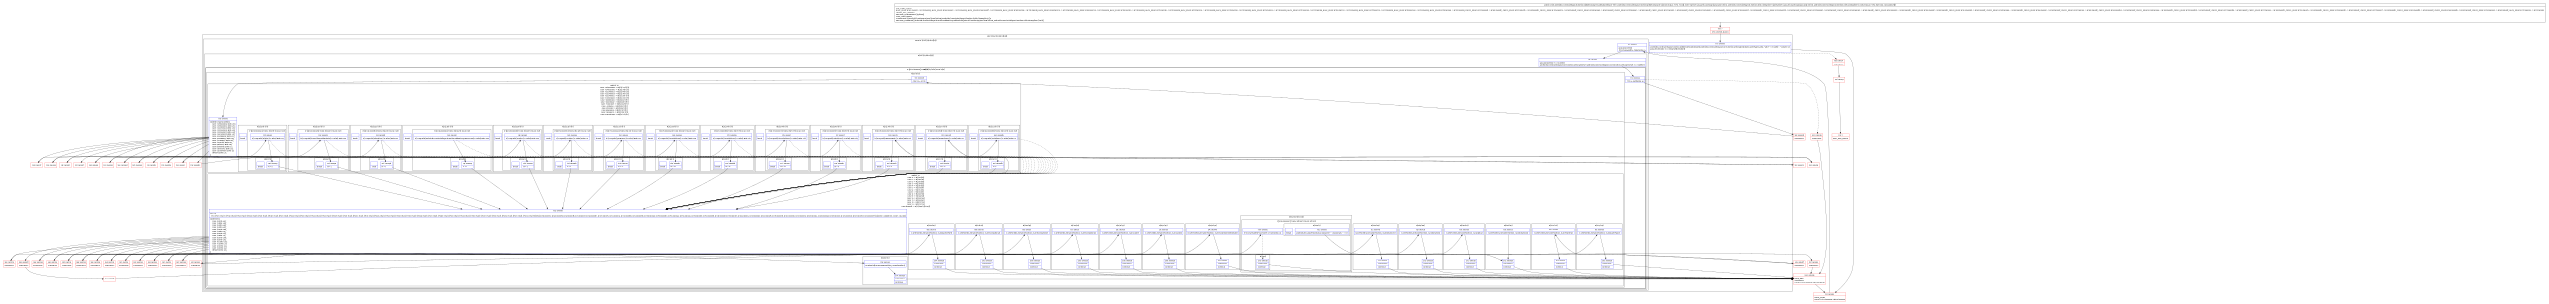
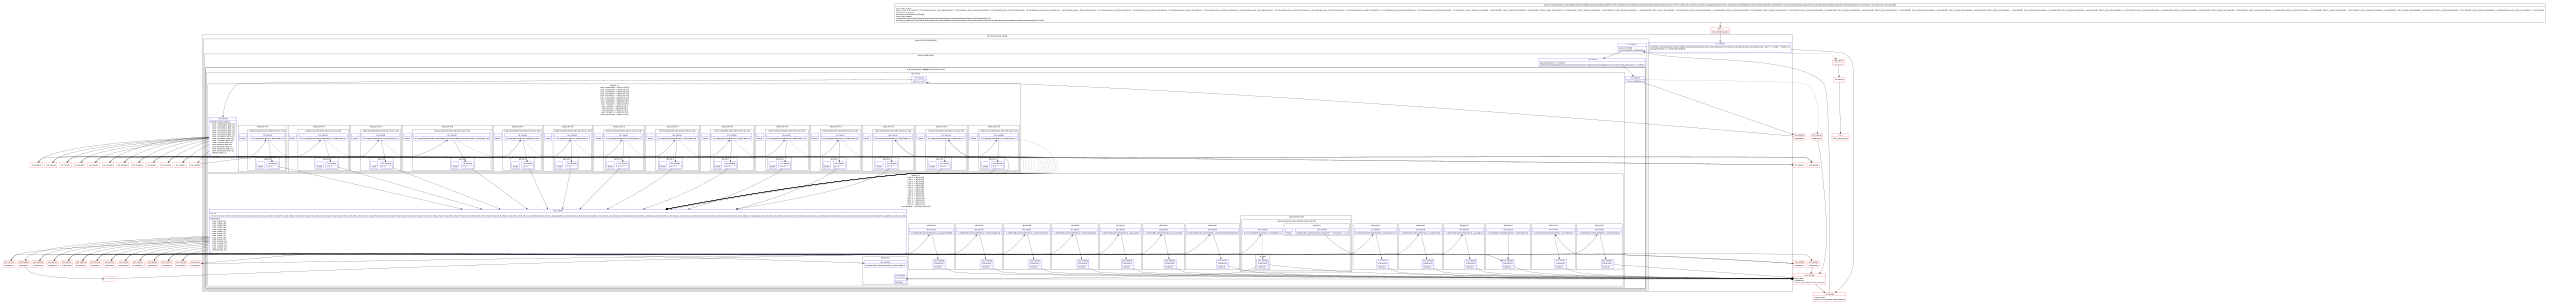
none -> (264, 157)
(891, 270) -> (1083, 278)
